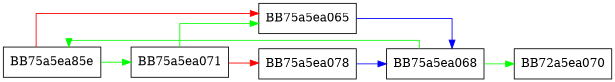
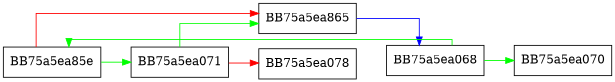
(308, 18) -> (308, 18)
(367, 64) -> none
(563, 64) -> (563, 60)
